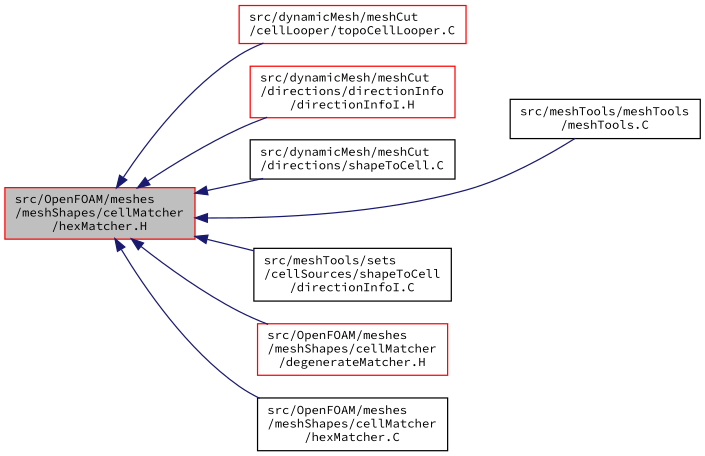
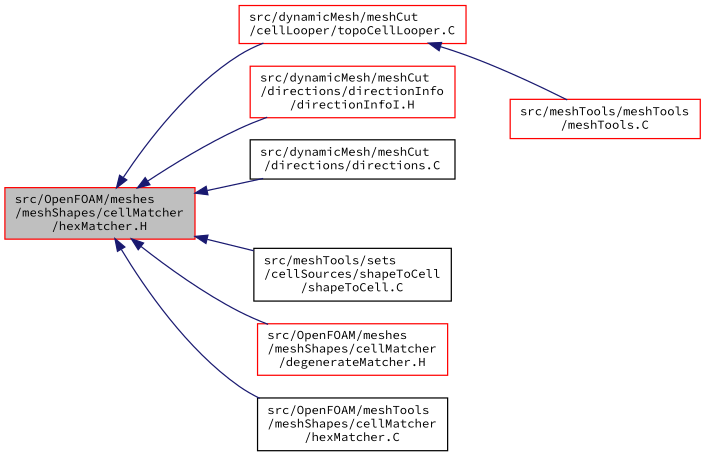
(605, 119) -> (605, 119)
(353, 159) -> (353, 159)
(398, 205) -> (505, 71)
(353, 275) -> (353, 275)
(353, 424) -> (353, 424)
